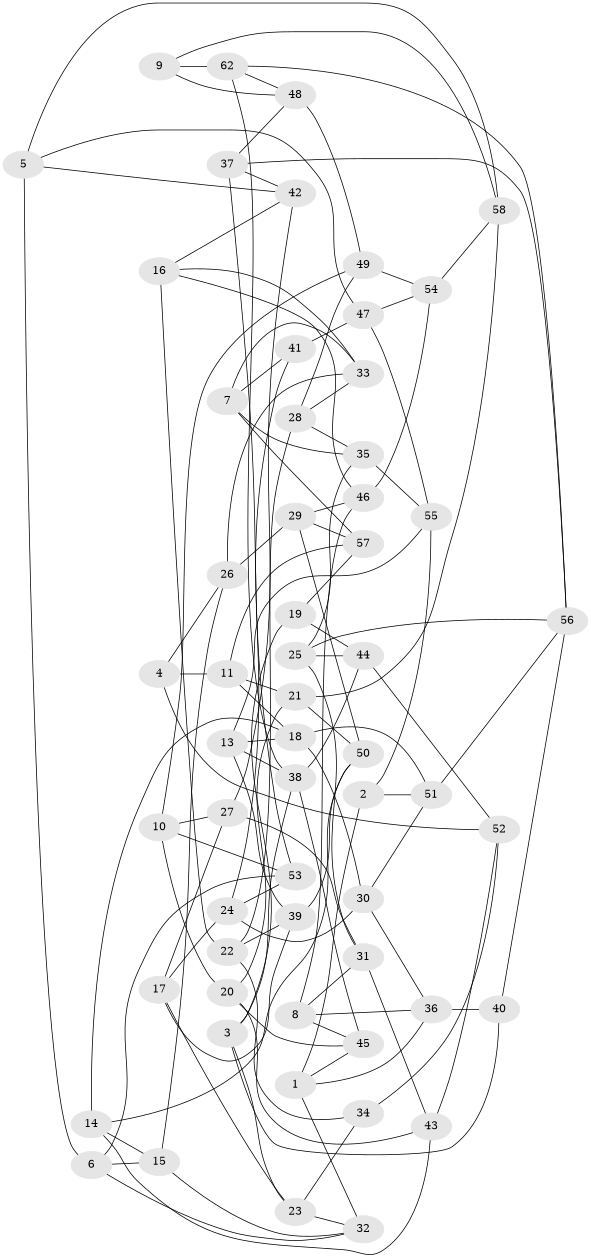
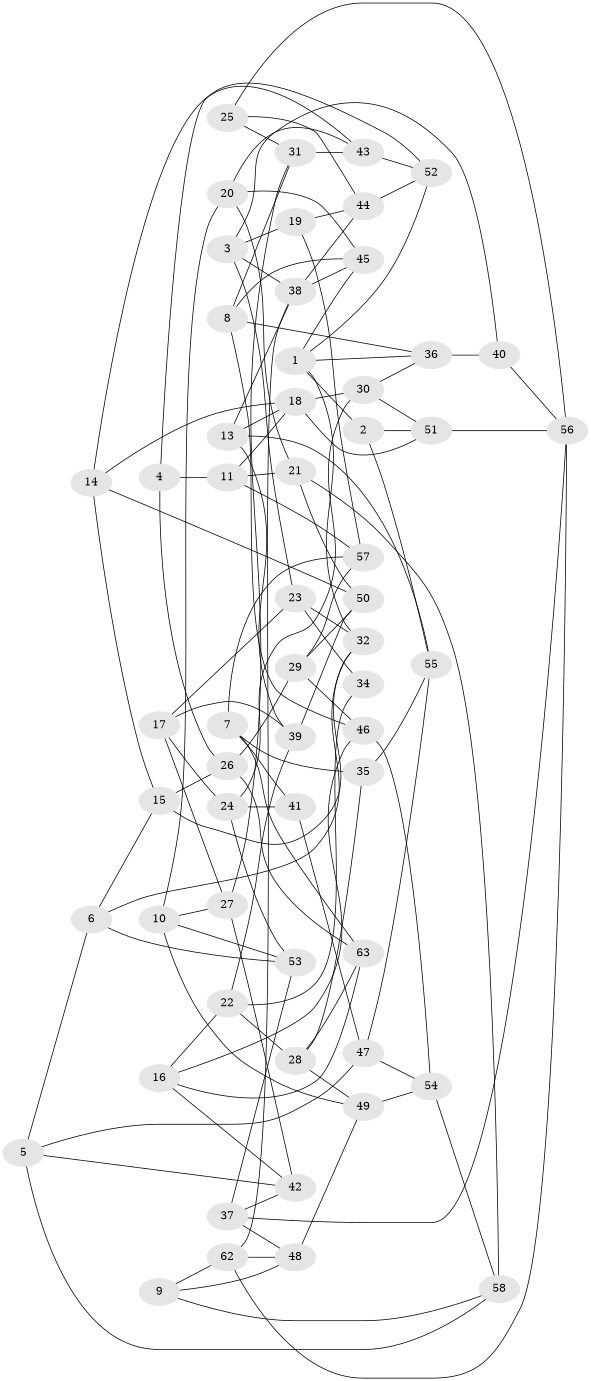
(363, 374) -> (363, 954)
(330, 556) -> none
(458, 1017) -> (384, 280)
